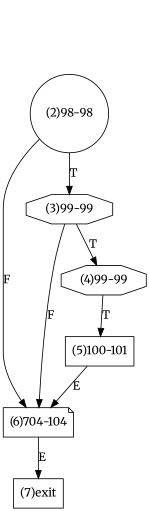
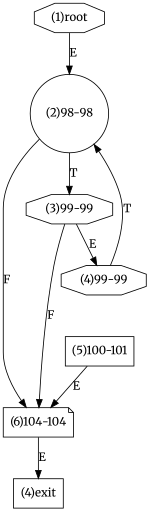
none -> (69, 18)
(93, 245) -> (93, 245)
(102, 312) -> (122, 207)
(38, 422) -> (38, 422)
(38, 493) -> (38, 493)
